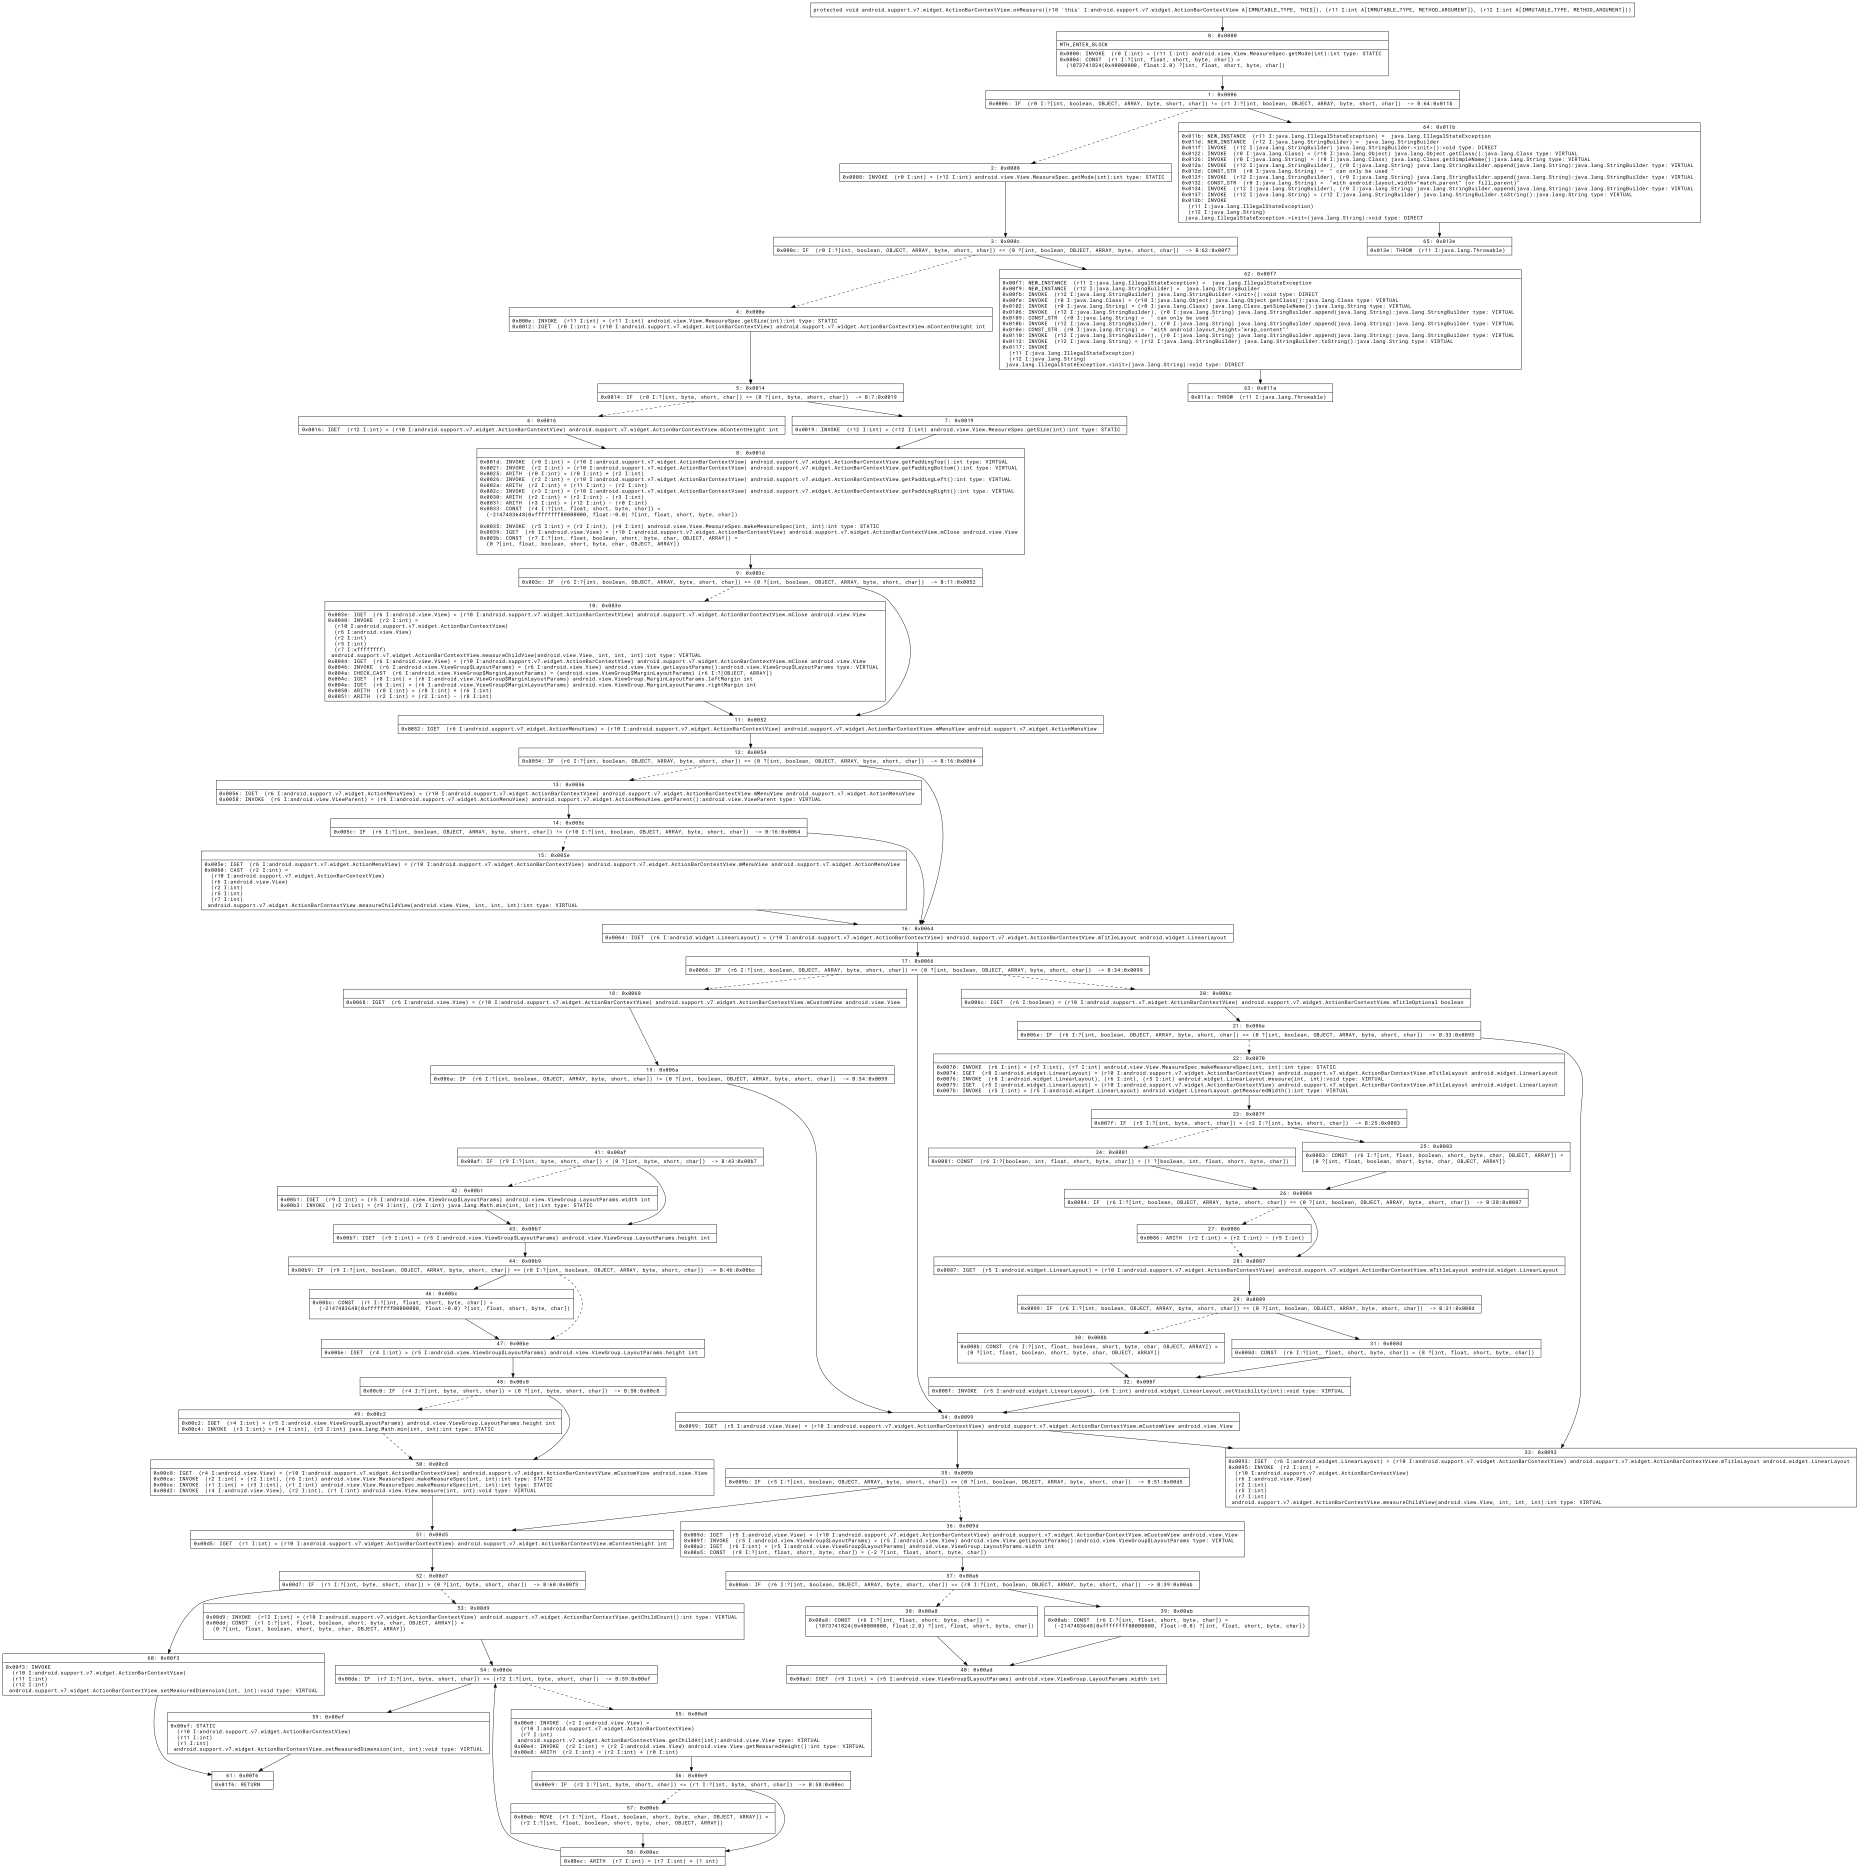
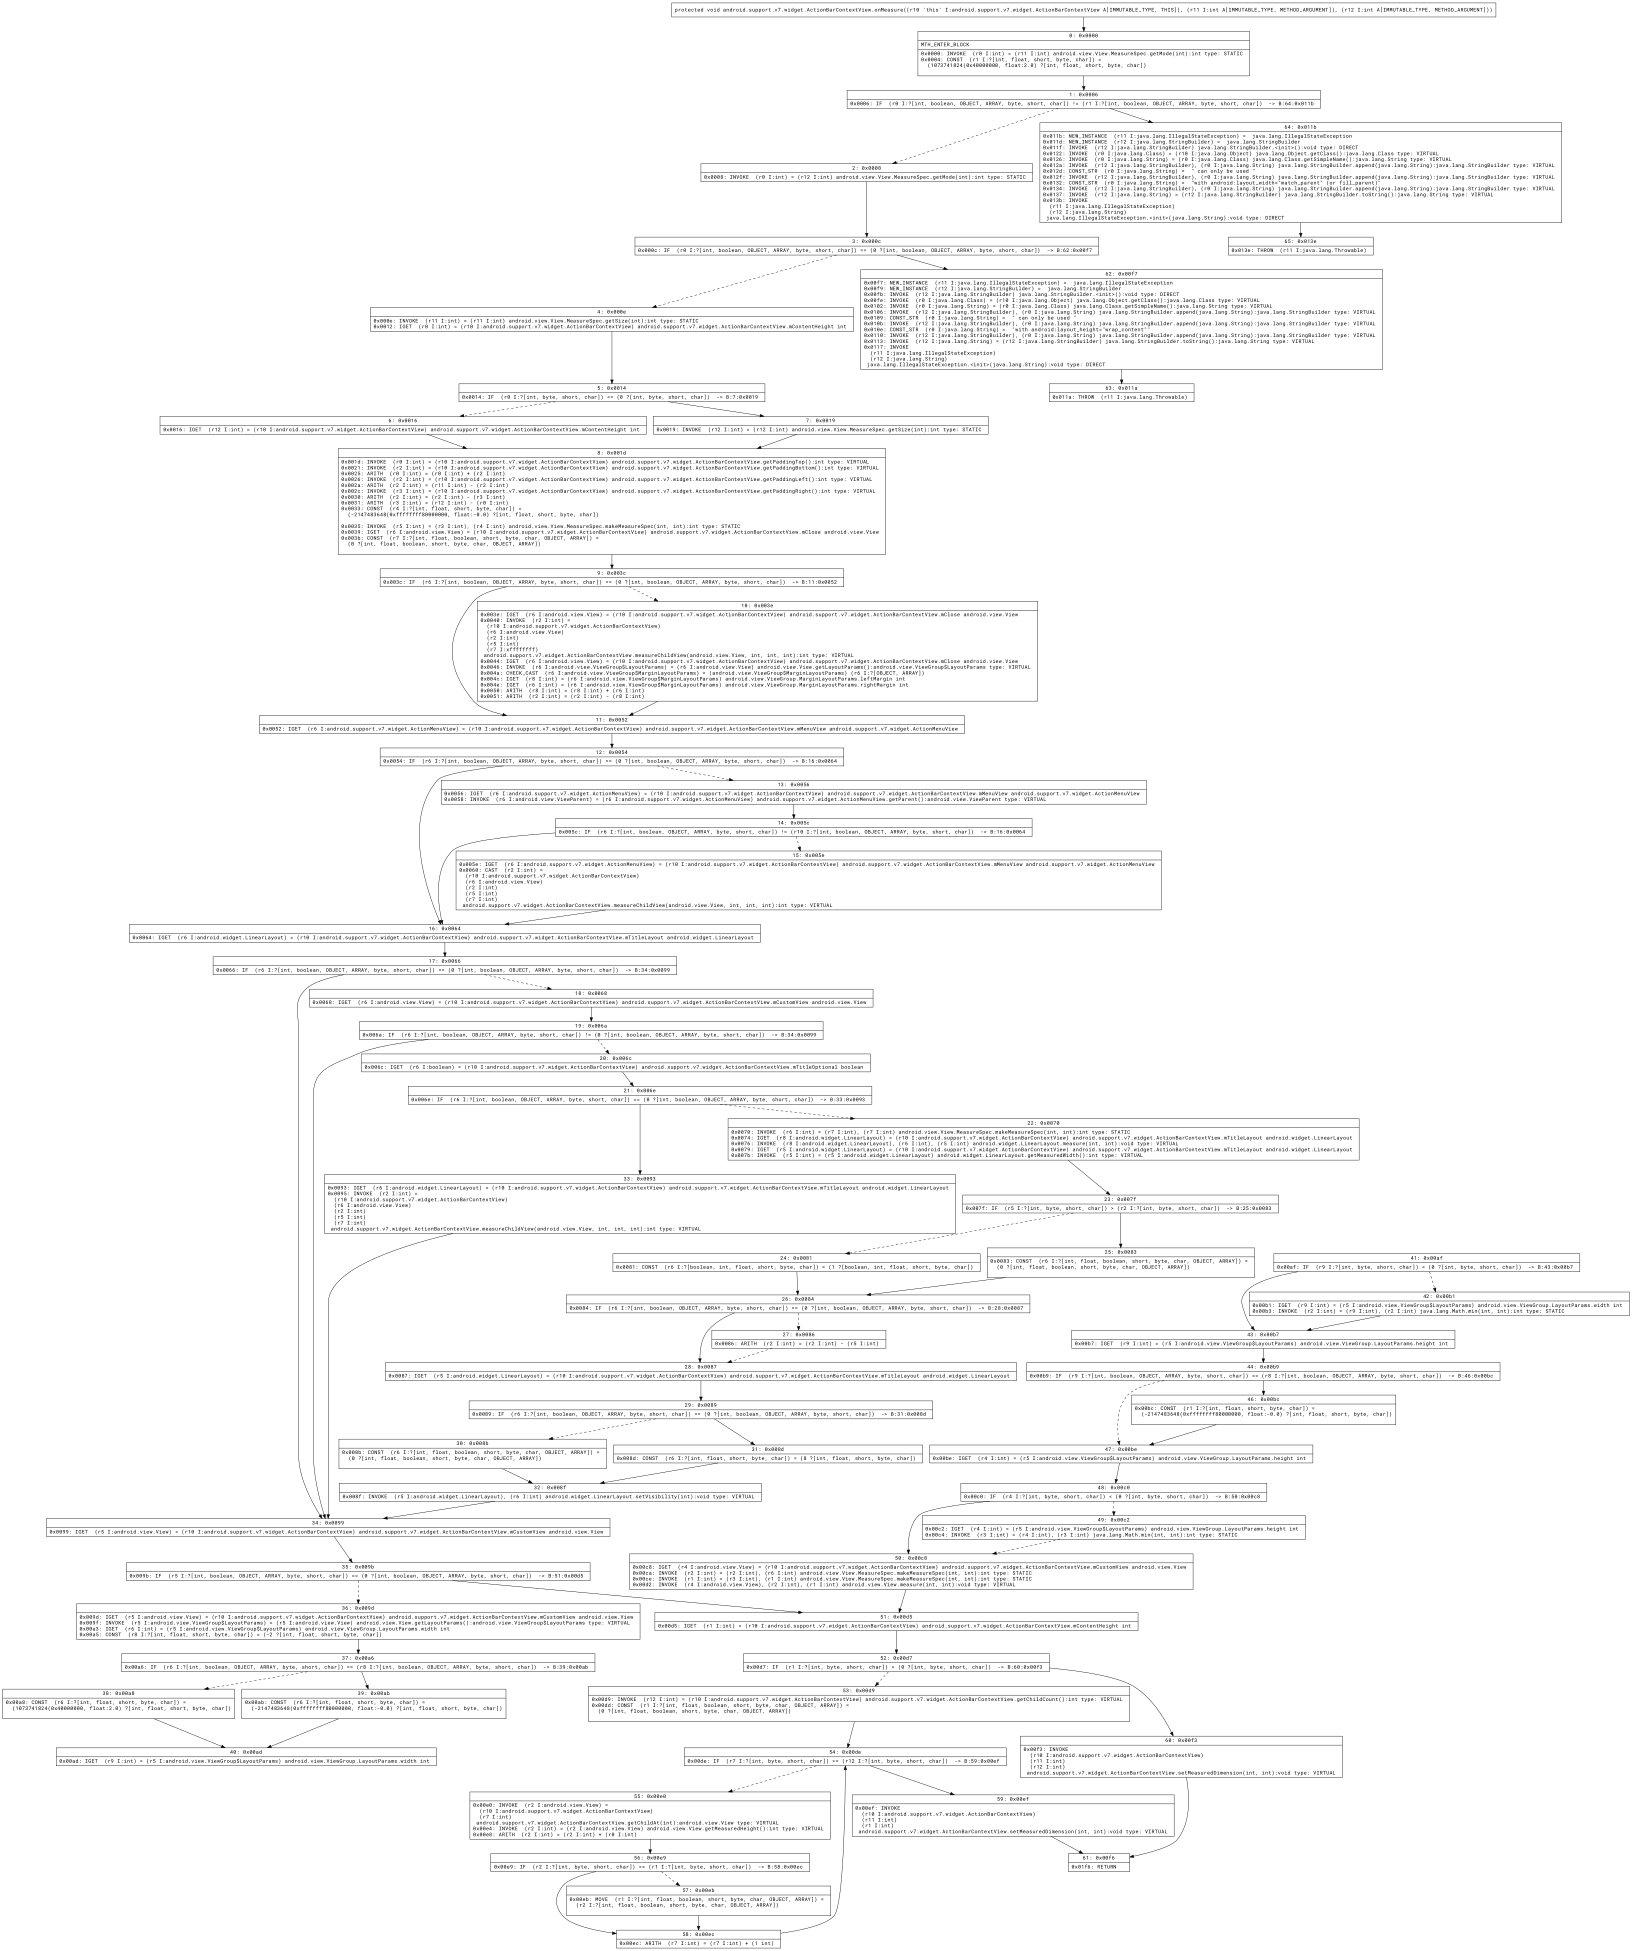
(1065, 982) -> (602, 1045)
(1139, 1439) -> (328, 1334)
(197, 1726) -> (881, 1808)
